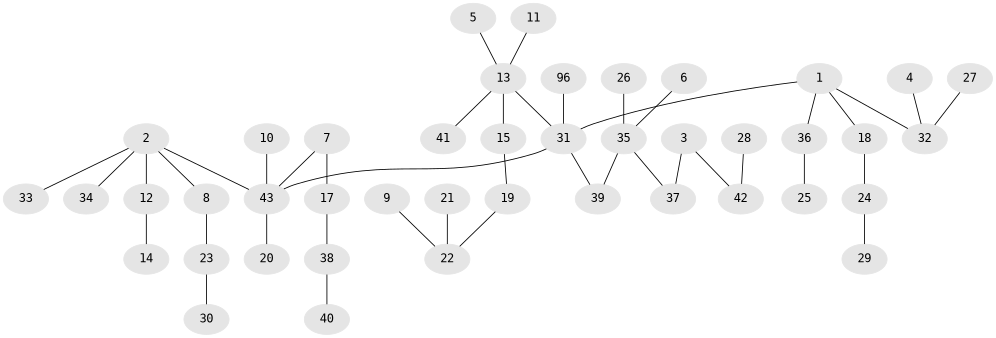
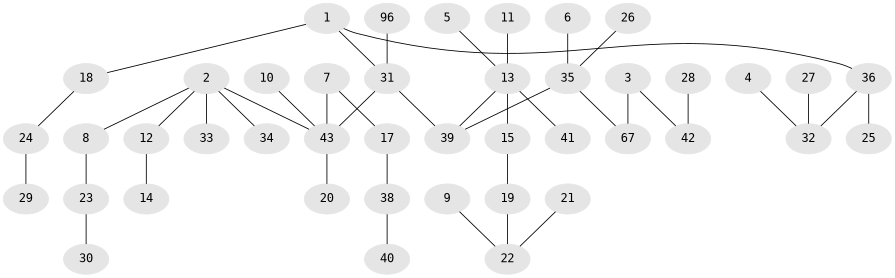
(533, 109) -> (478, 109)
(872, 109) -> (839, 109)
(673, 199) -> (628, 139)
